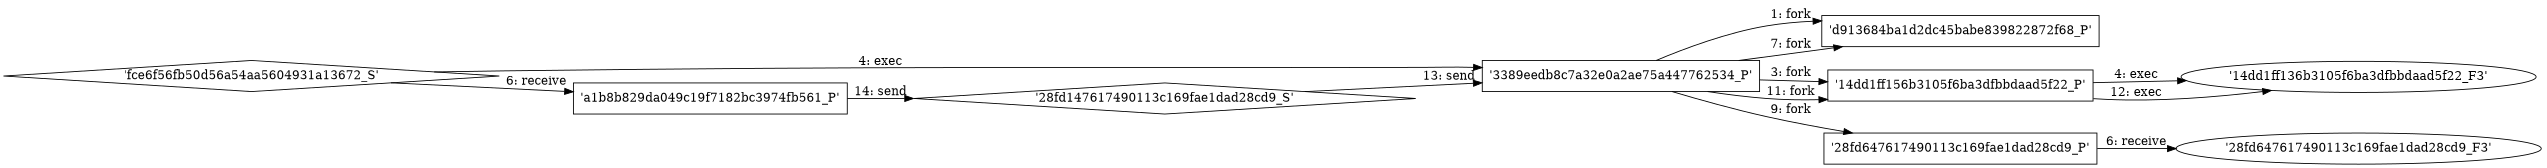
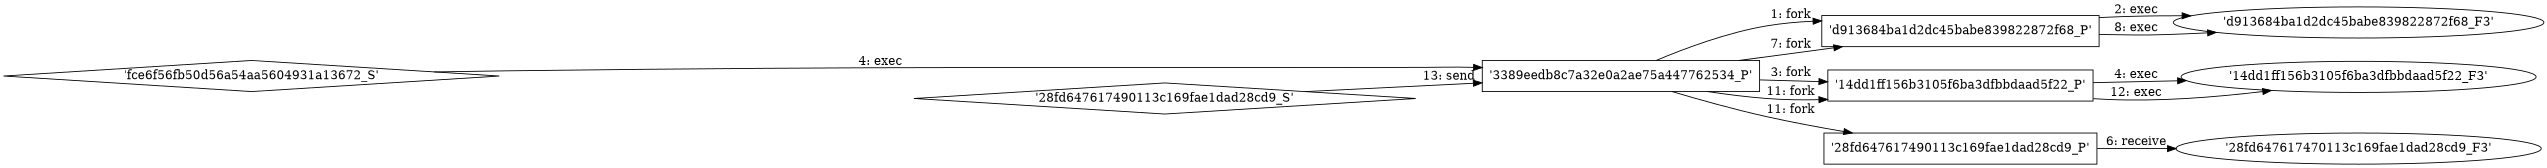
none -> (2359, 22)
(2359, 77) -> (2359, 77)
(710, 98) -> none
(1165, 98) -> (1165, 98)
(1791, 110) -> (1791, 110)
(2359, 149) -> (2359, 149)
